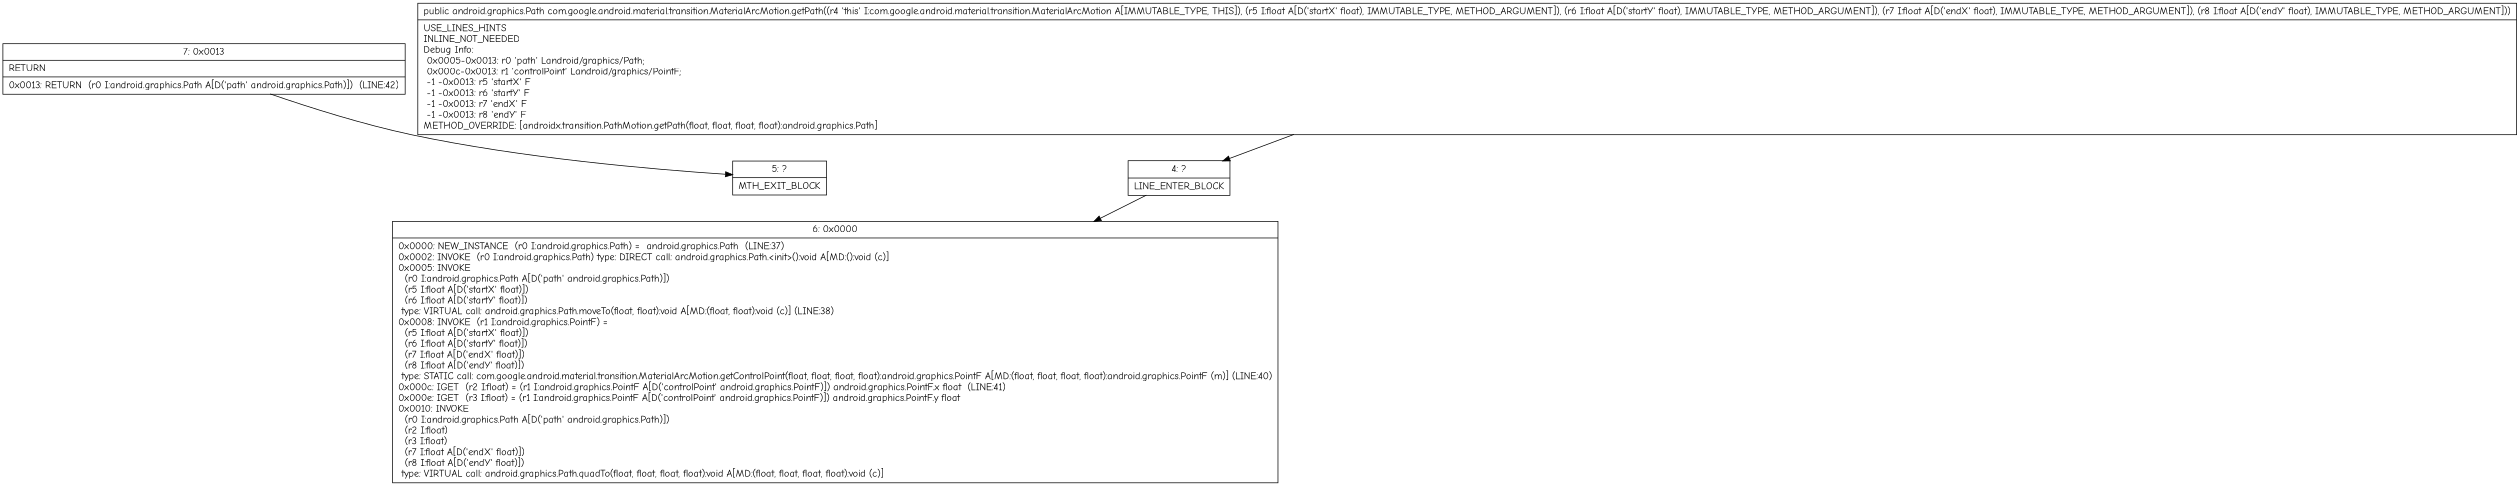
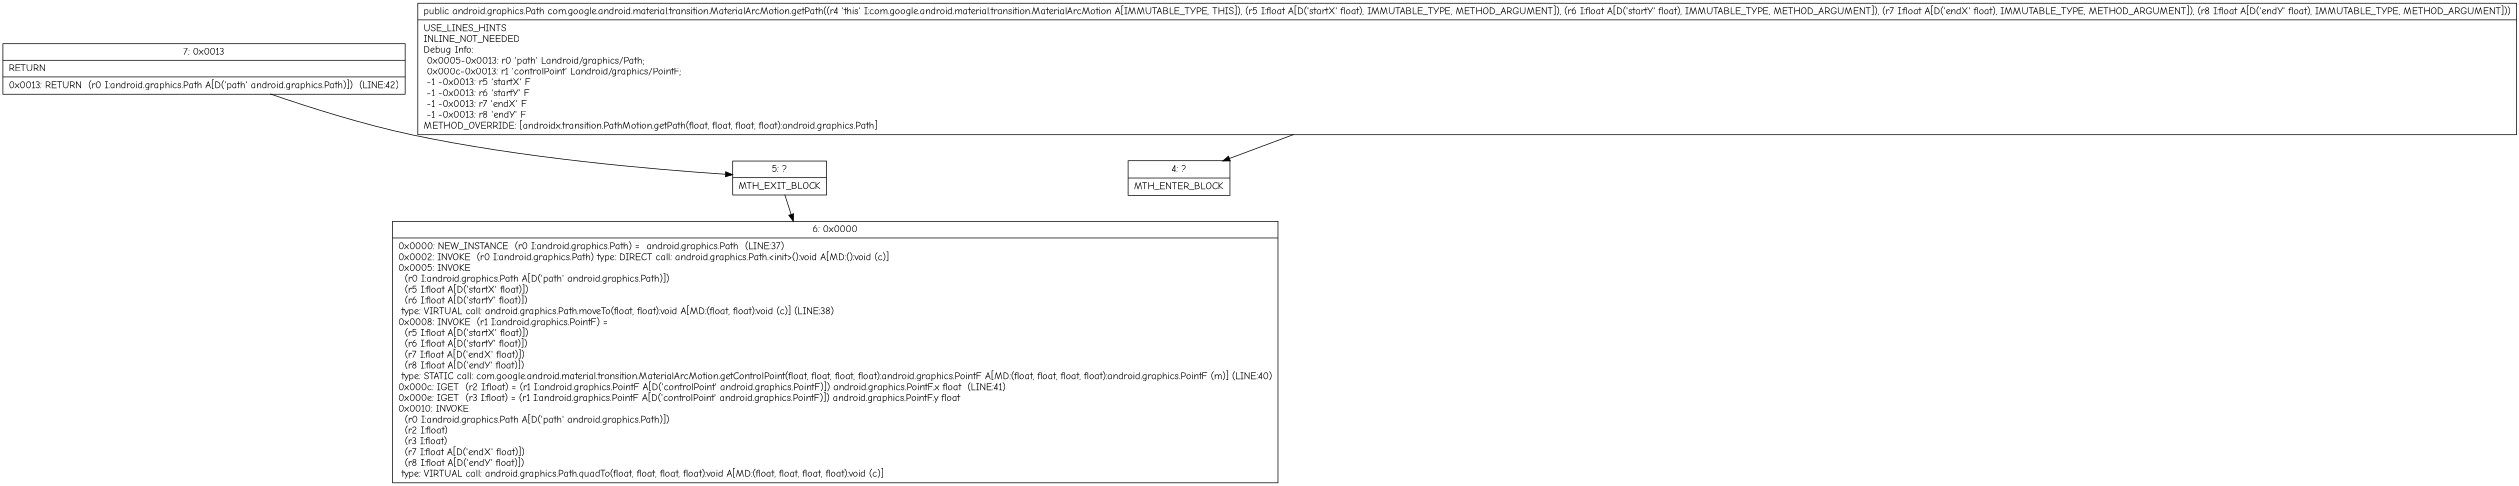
(1179, 186) -> (1179, 186)
(1123, 207) -> (788, 204)
